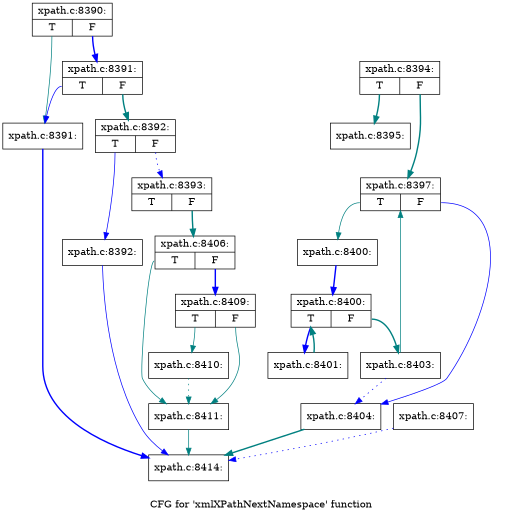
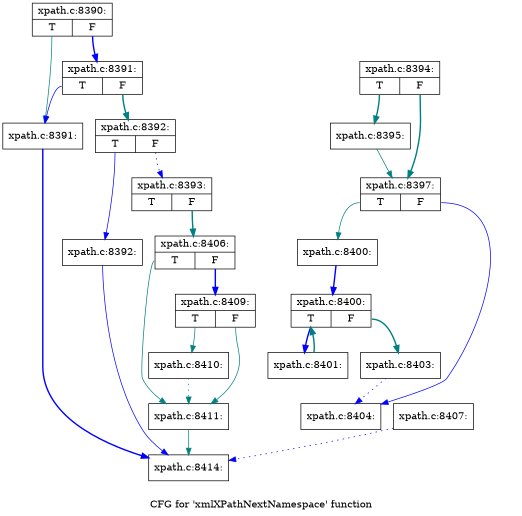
(400, 285) -> (383, 160)
(268, 441) -> none
